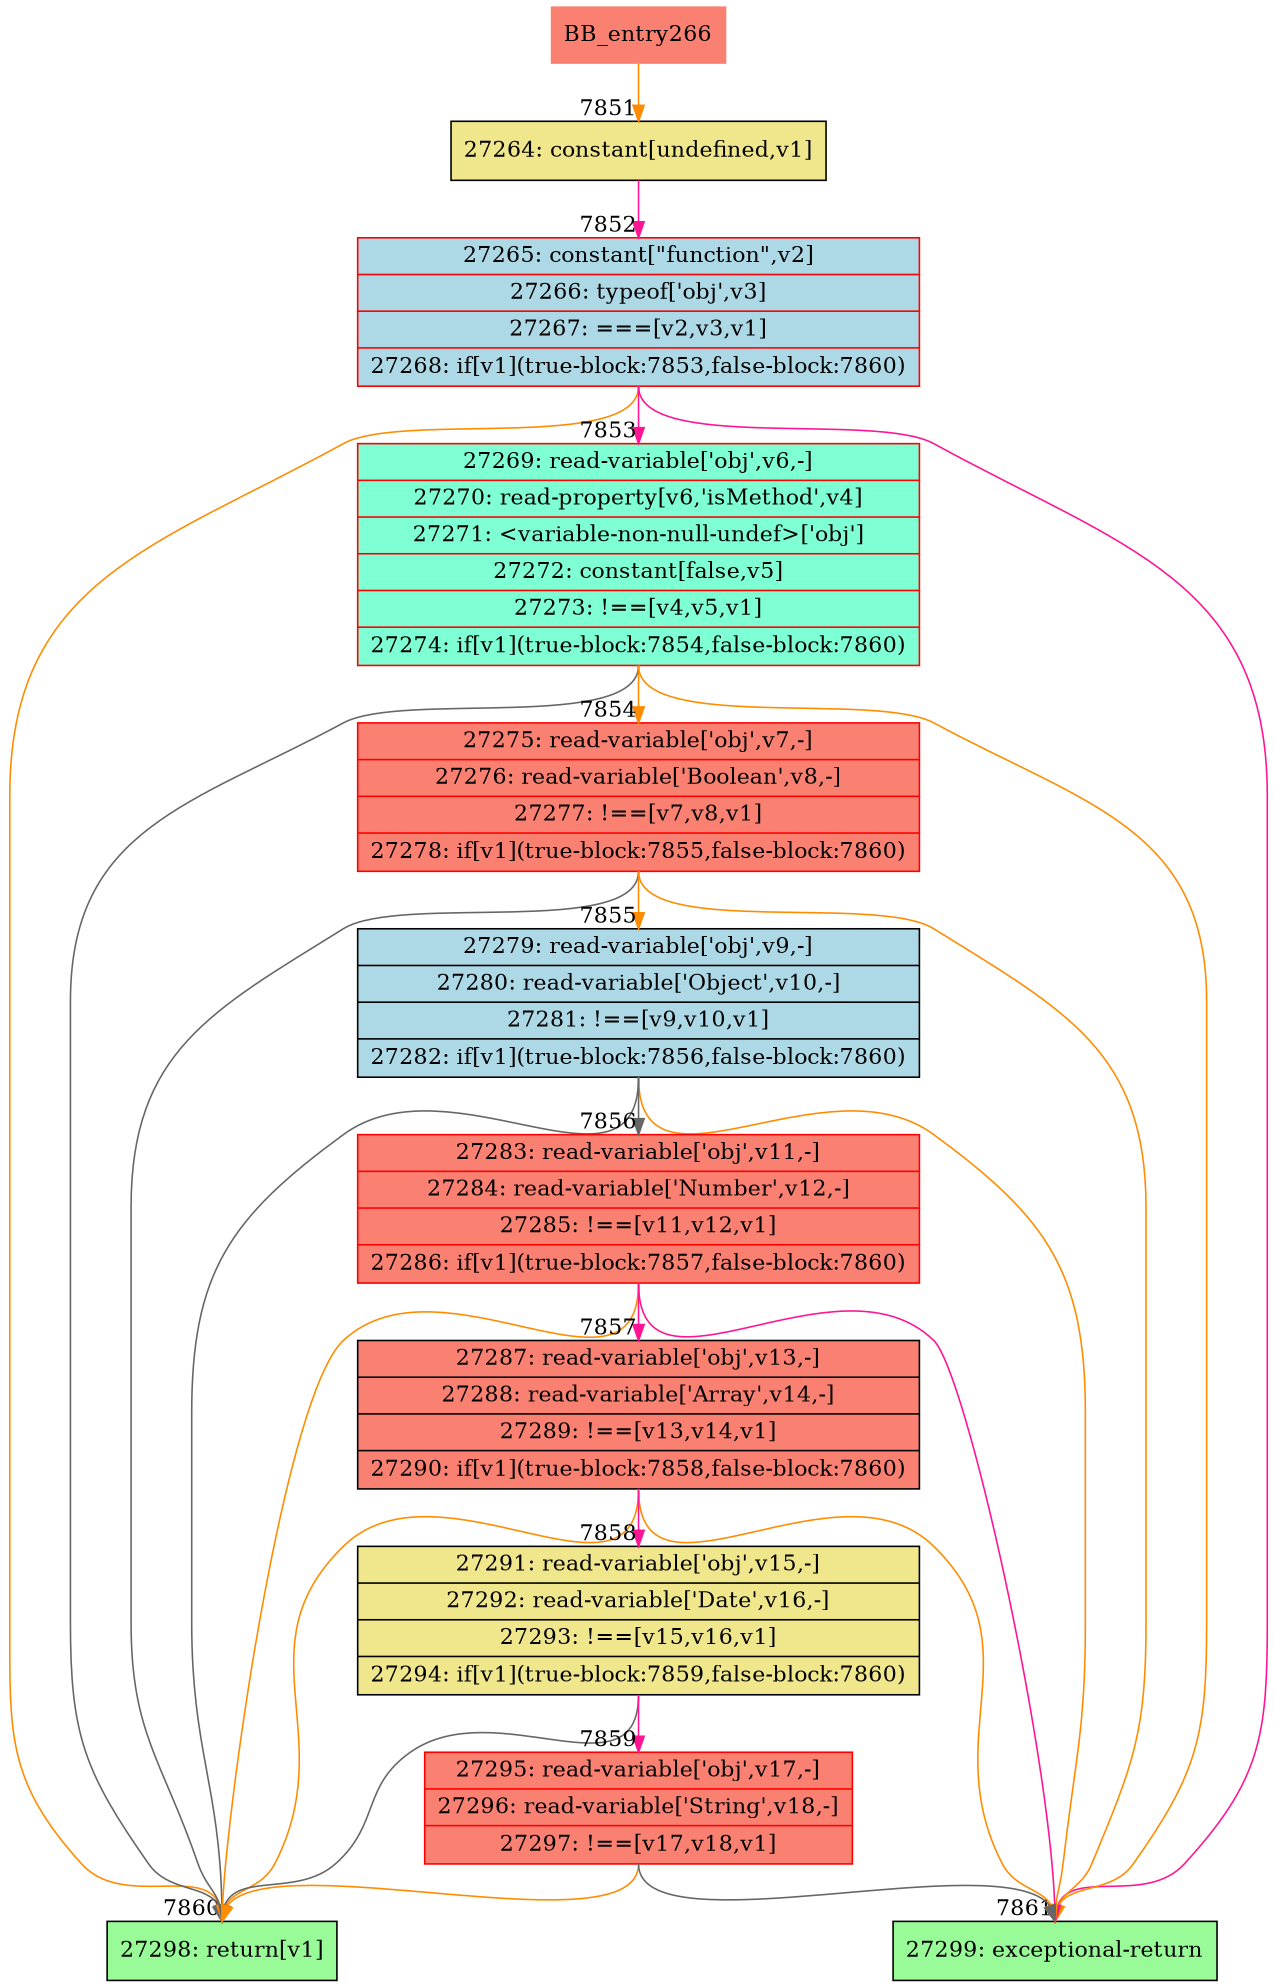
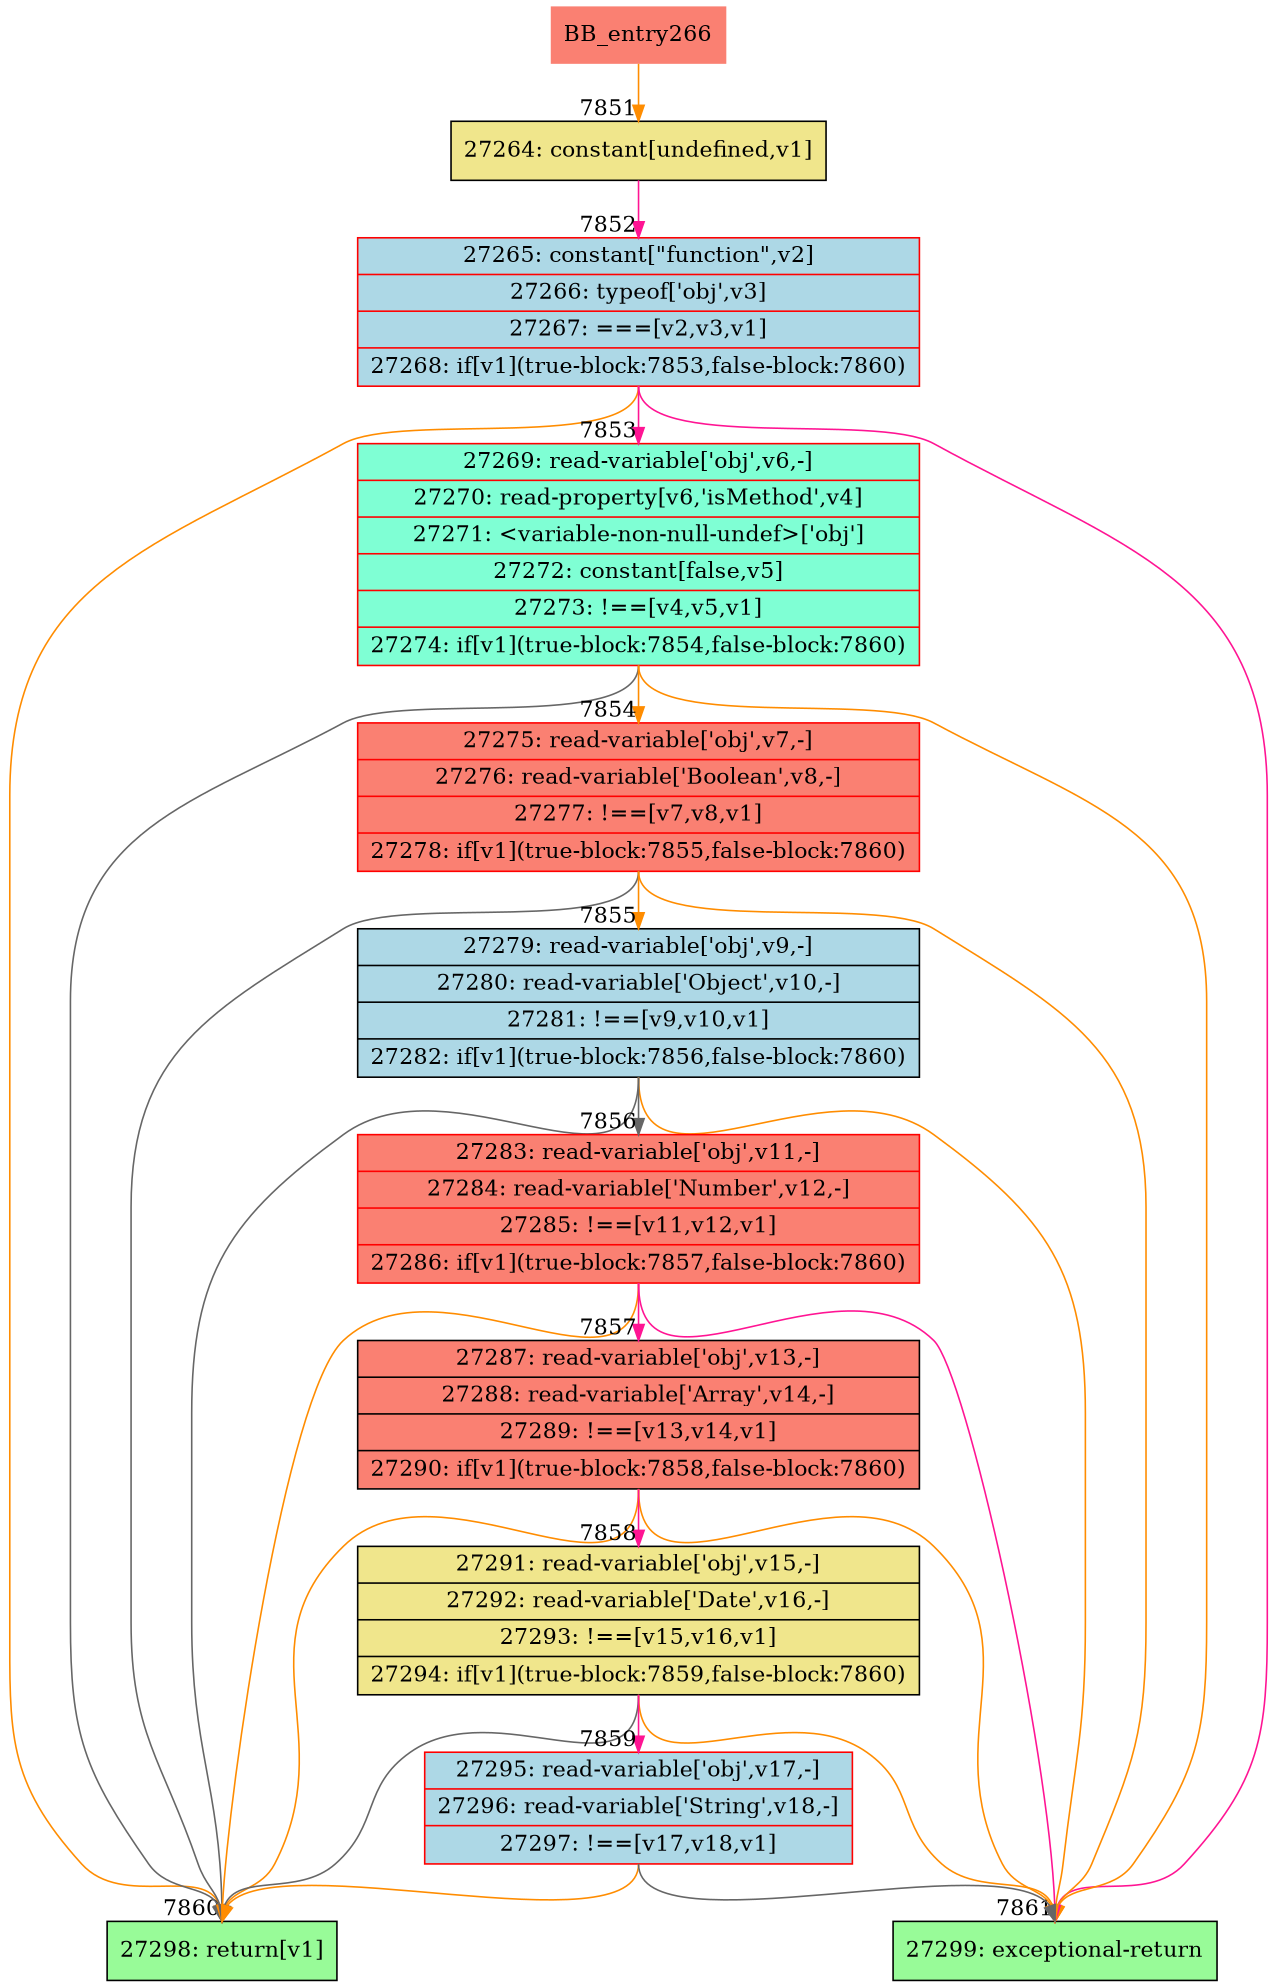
none -> (865, 1752)
(639, 1808) -> (639, 1808)
